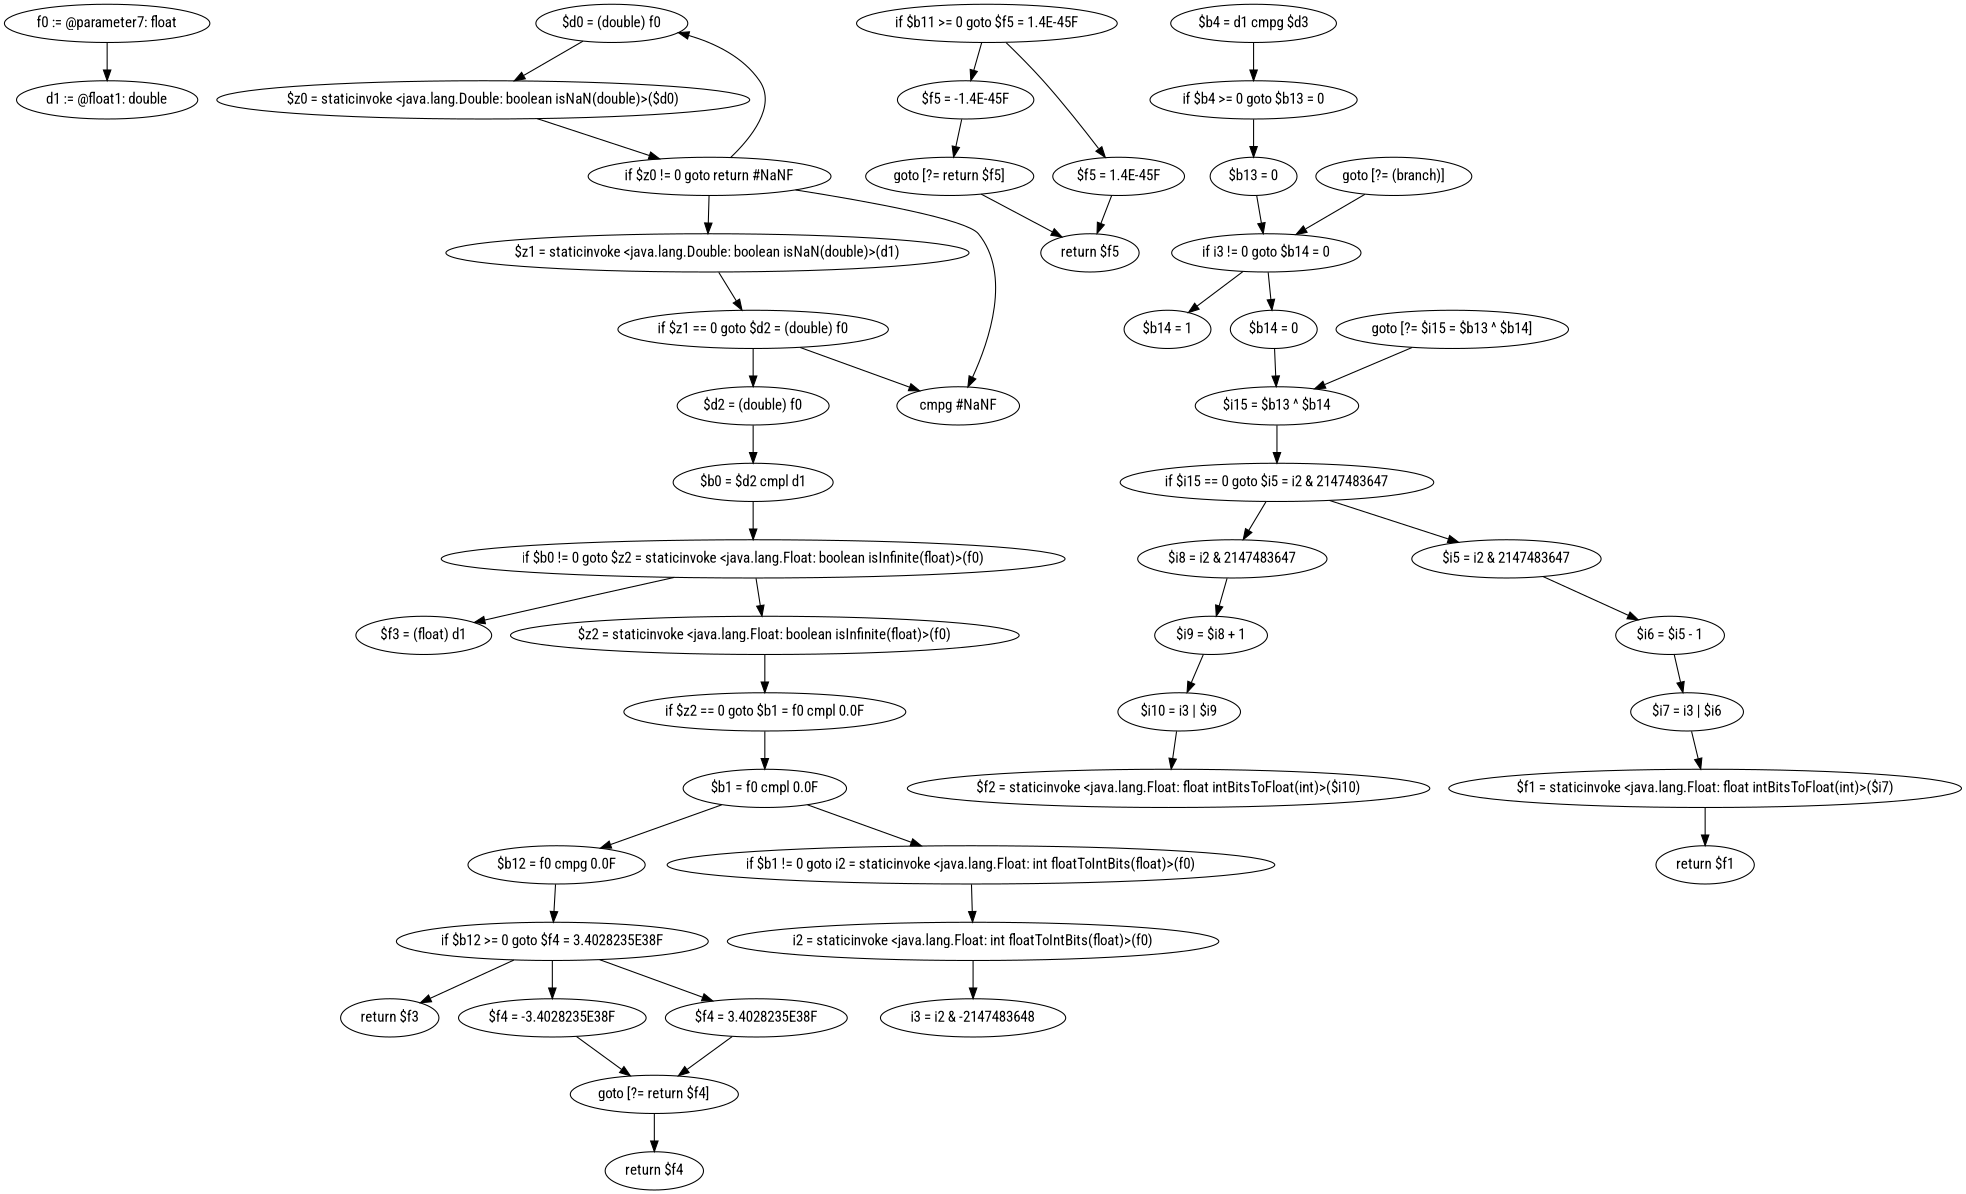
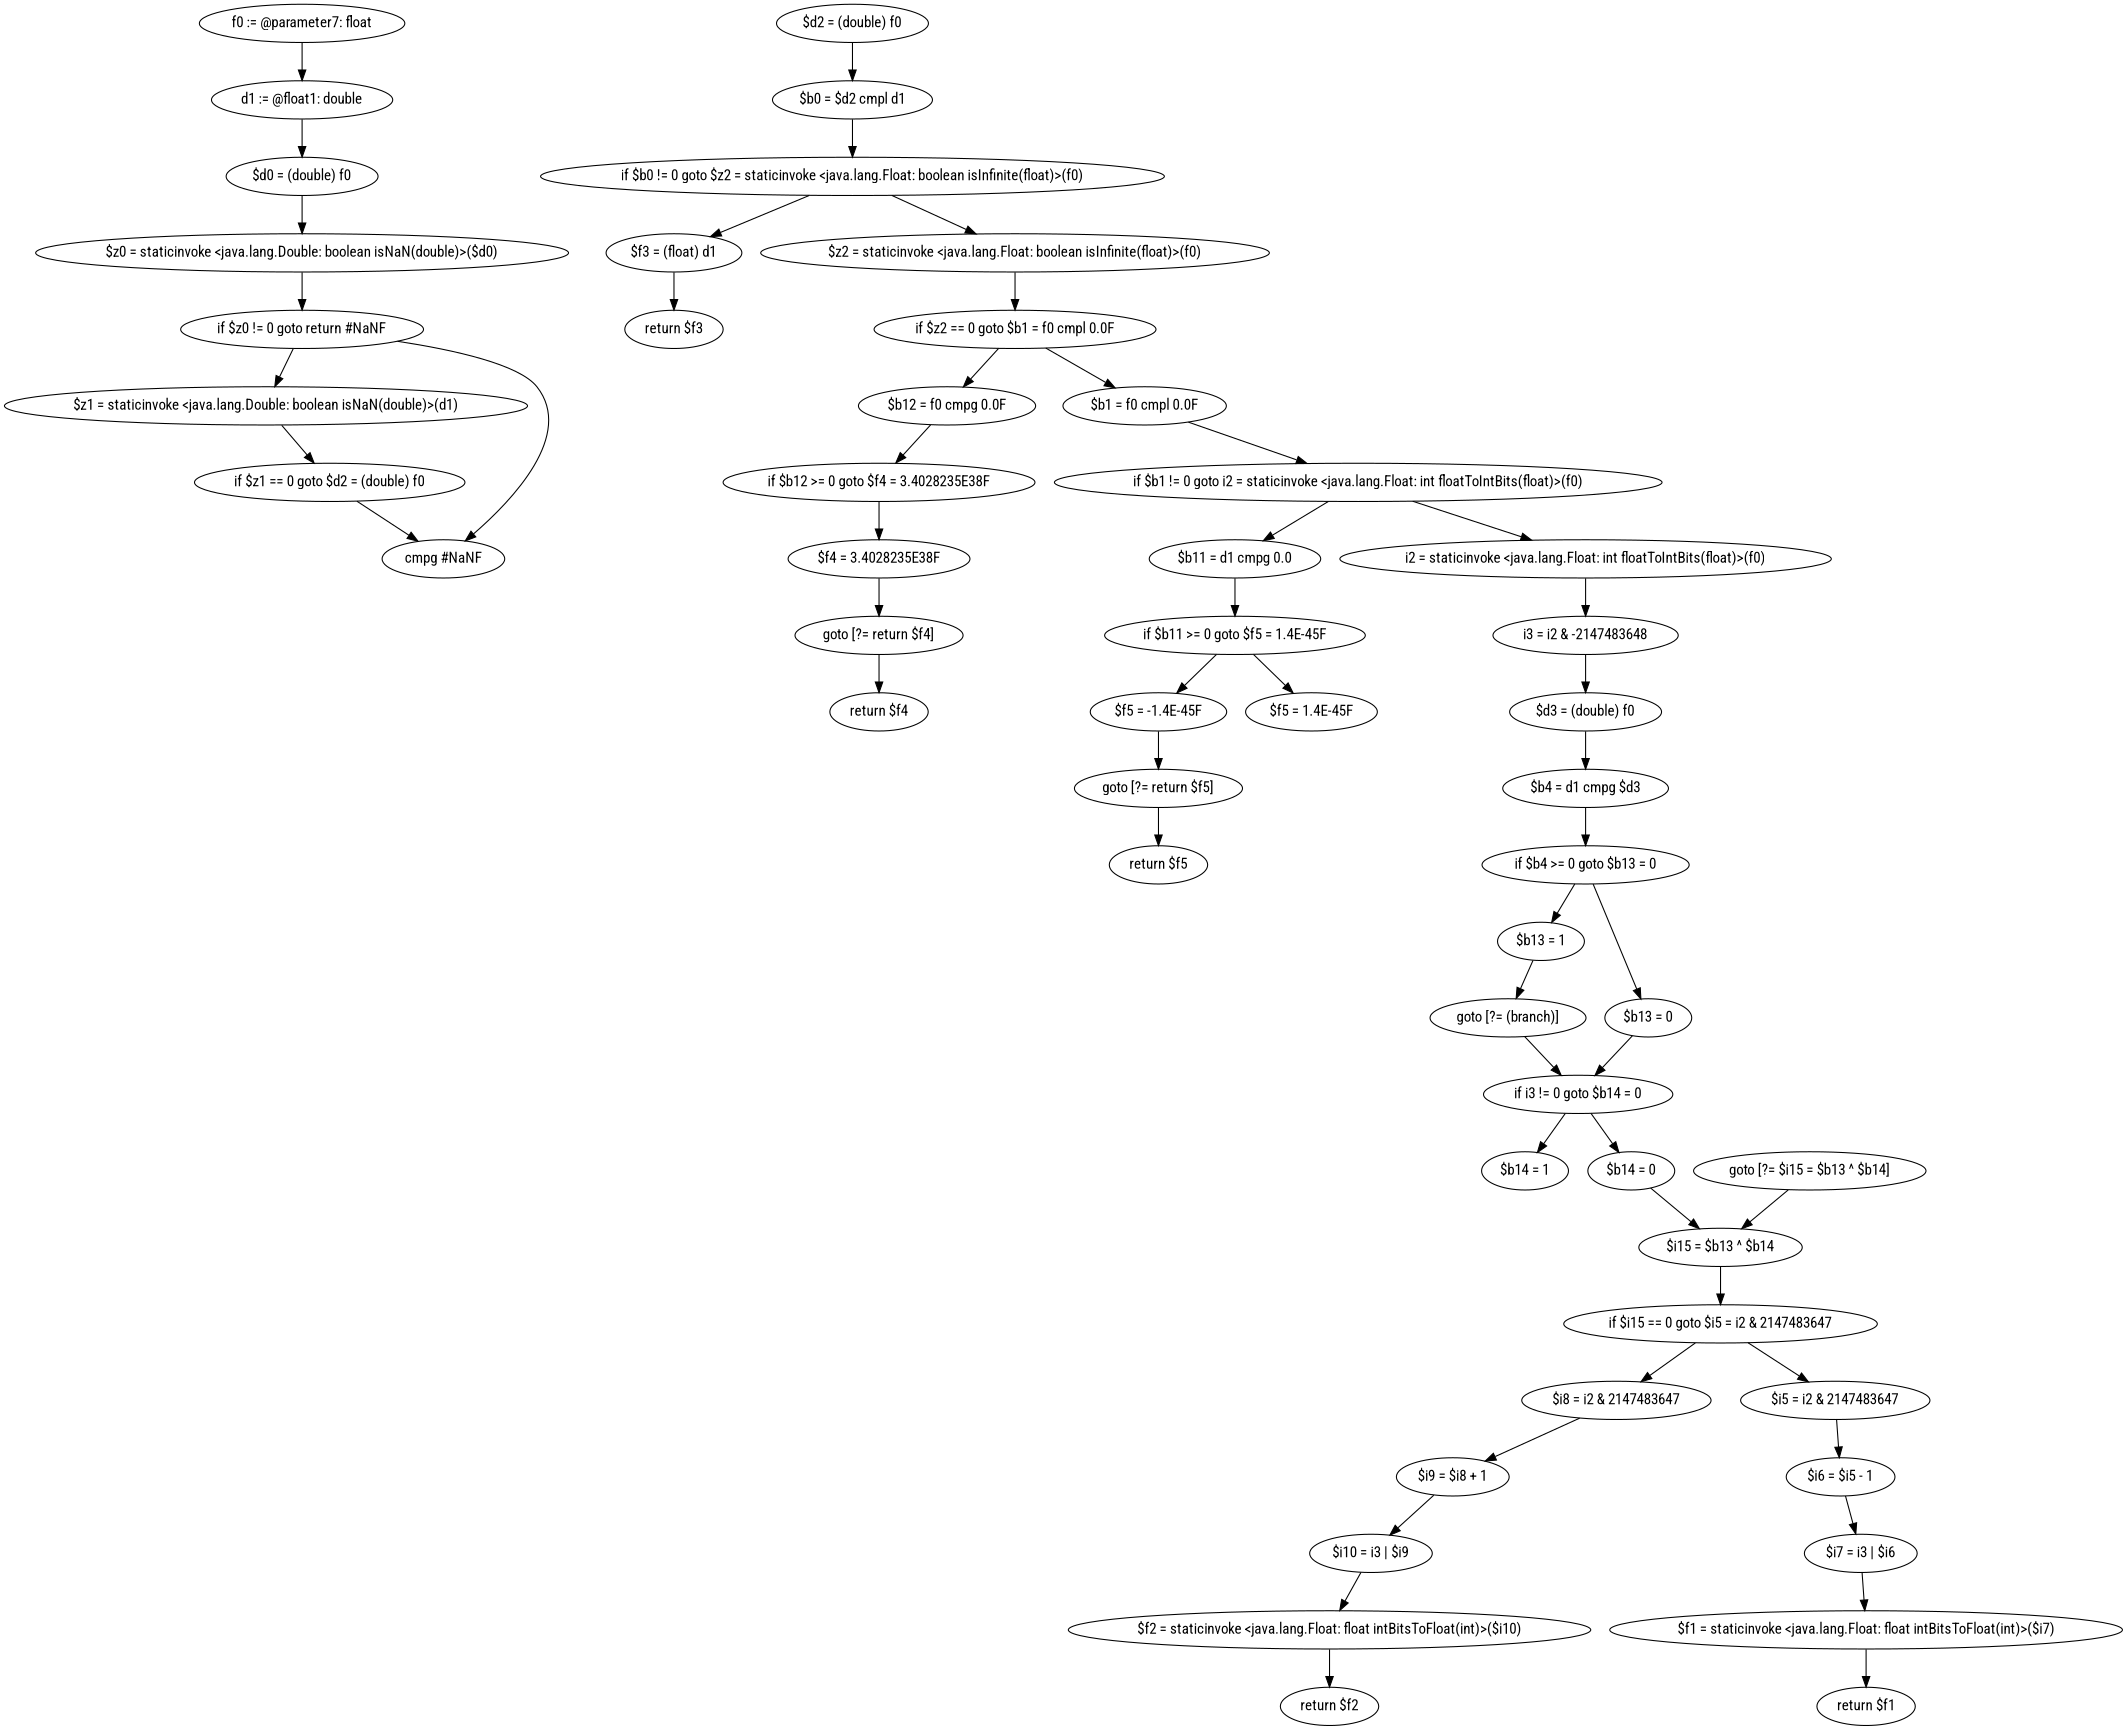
(760, 82) -> (302, 133)
(1106, 209) -> none
(753, 362) -> none
none -> (1235, 559)
none -> (1586, 712)
(666, 825) -> (985, 364)
none -> (1541, 941)
(472, 979) -> (674, 286)
(552, 1018) -> none
none -> (1330, 1706)
